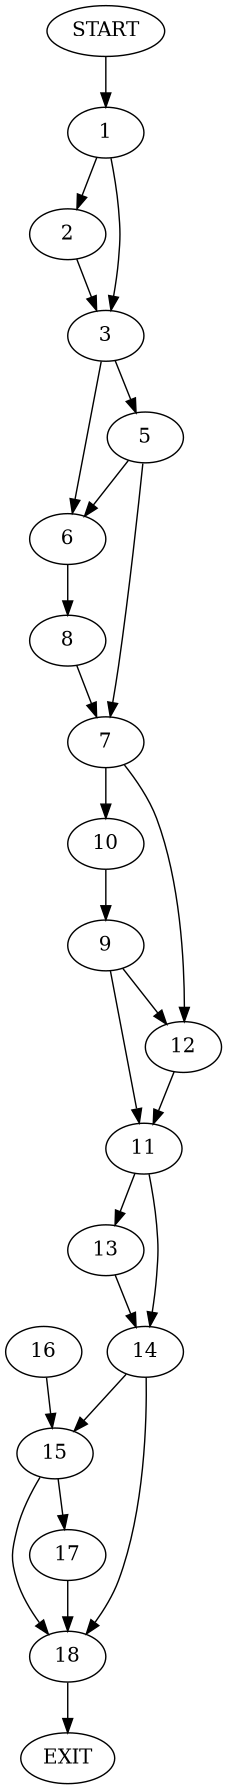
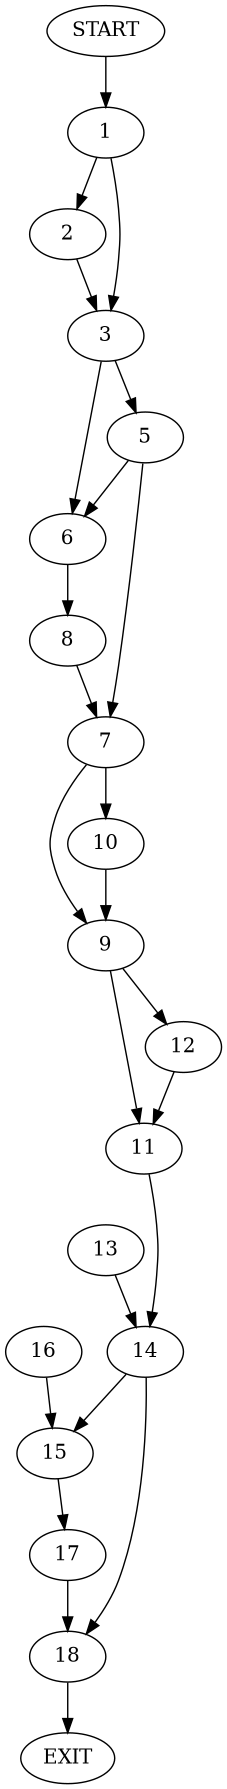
(173, 881) -> (51, 837)
(128, 1193) -> none
(13, 1550) -> none
